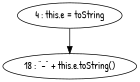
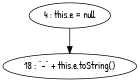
(70, 16) -> (70, 16)
